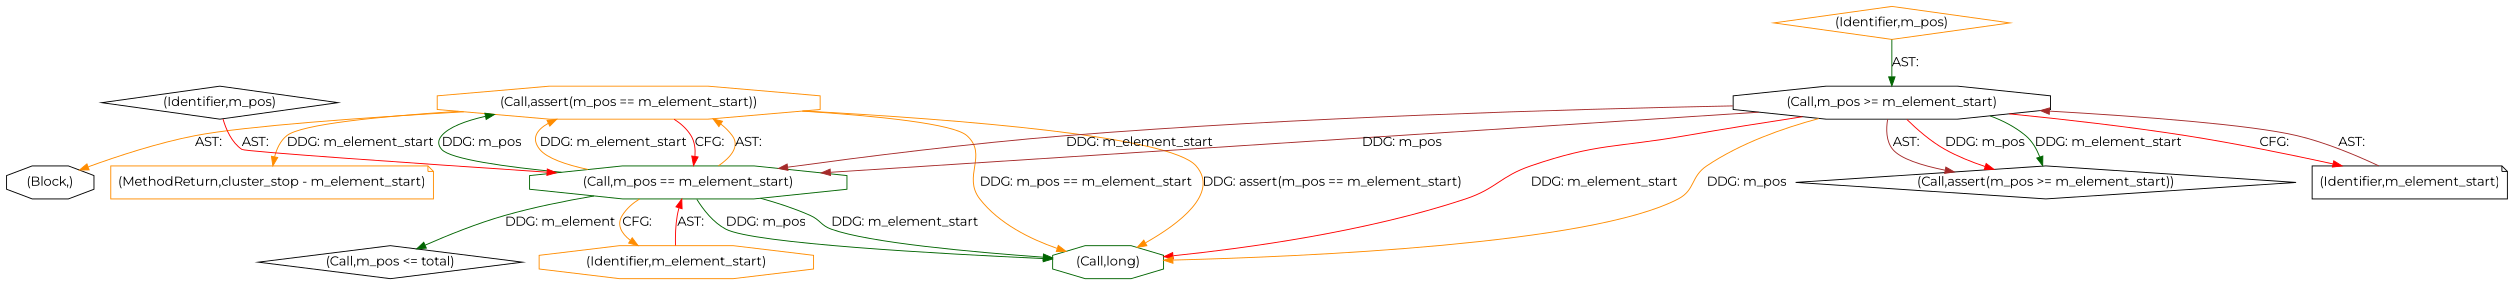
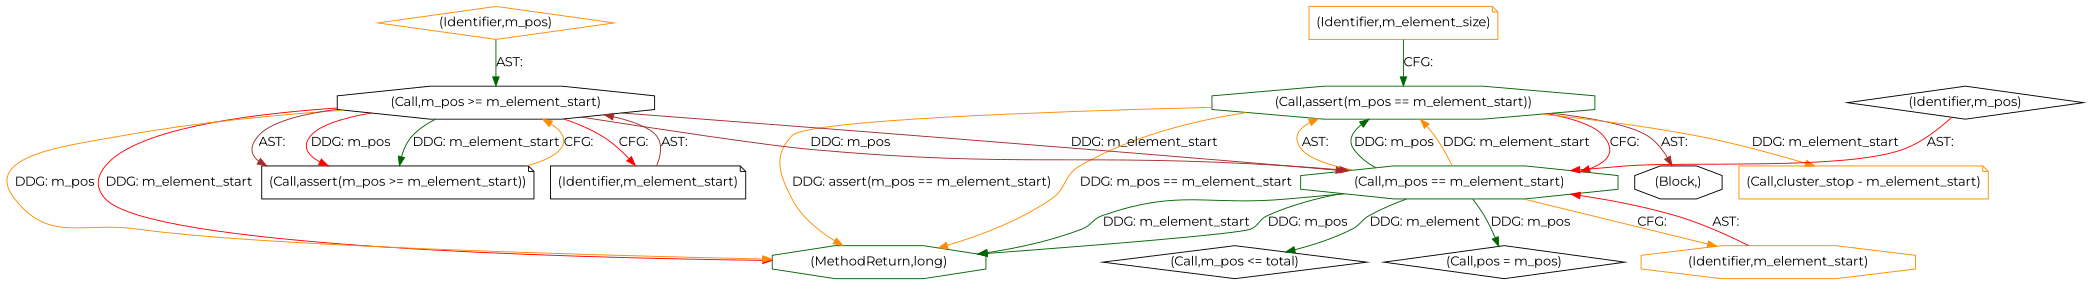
none -> (1403, 23)
(629, 103) -> (1403, 103)
(274, 126) -> (1643, 133)
none -> (558, 152)
(272, 182) -> (1864, 182)
(2046, 182) -> (398, 182)
(1108, 262) -> (879, 262)
none -> (1504, 262)
